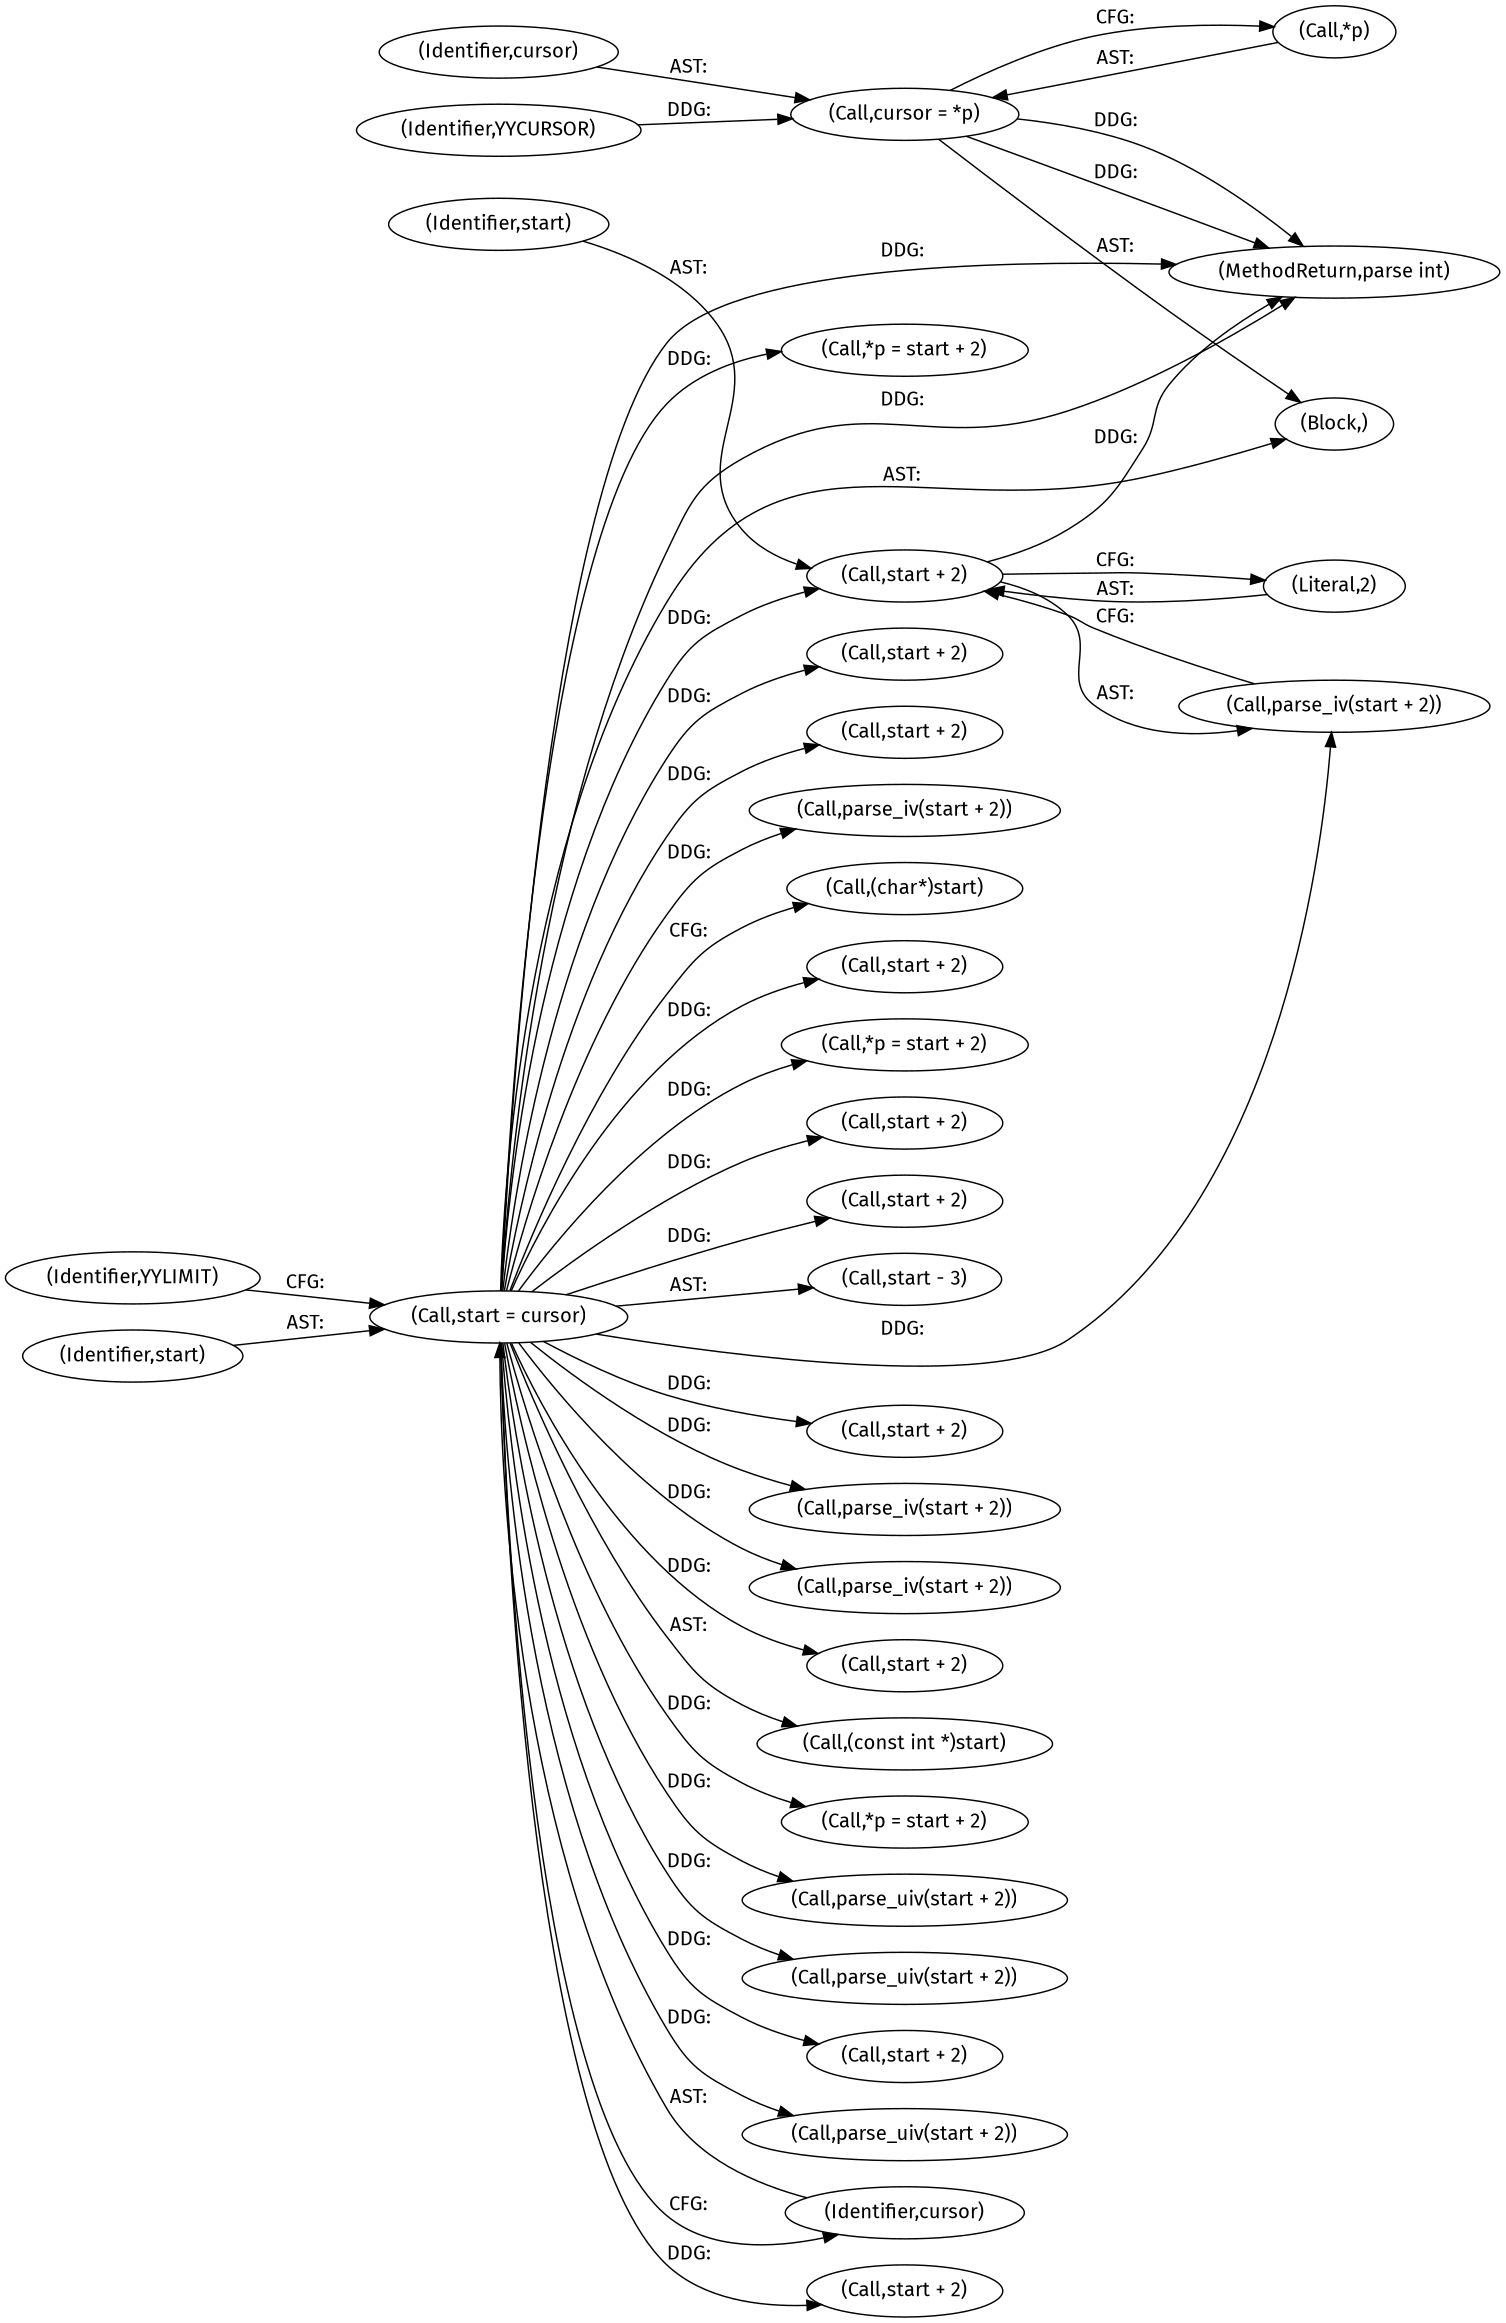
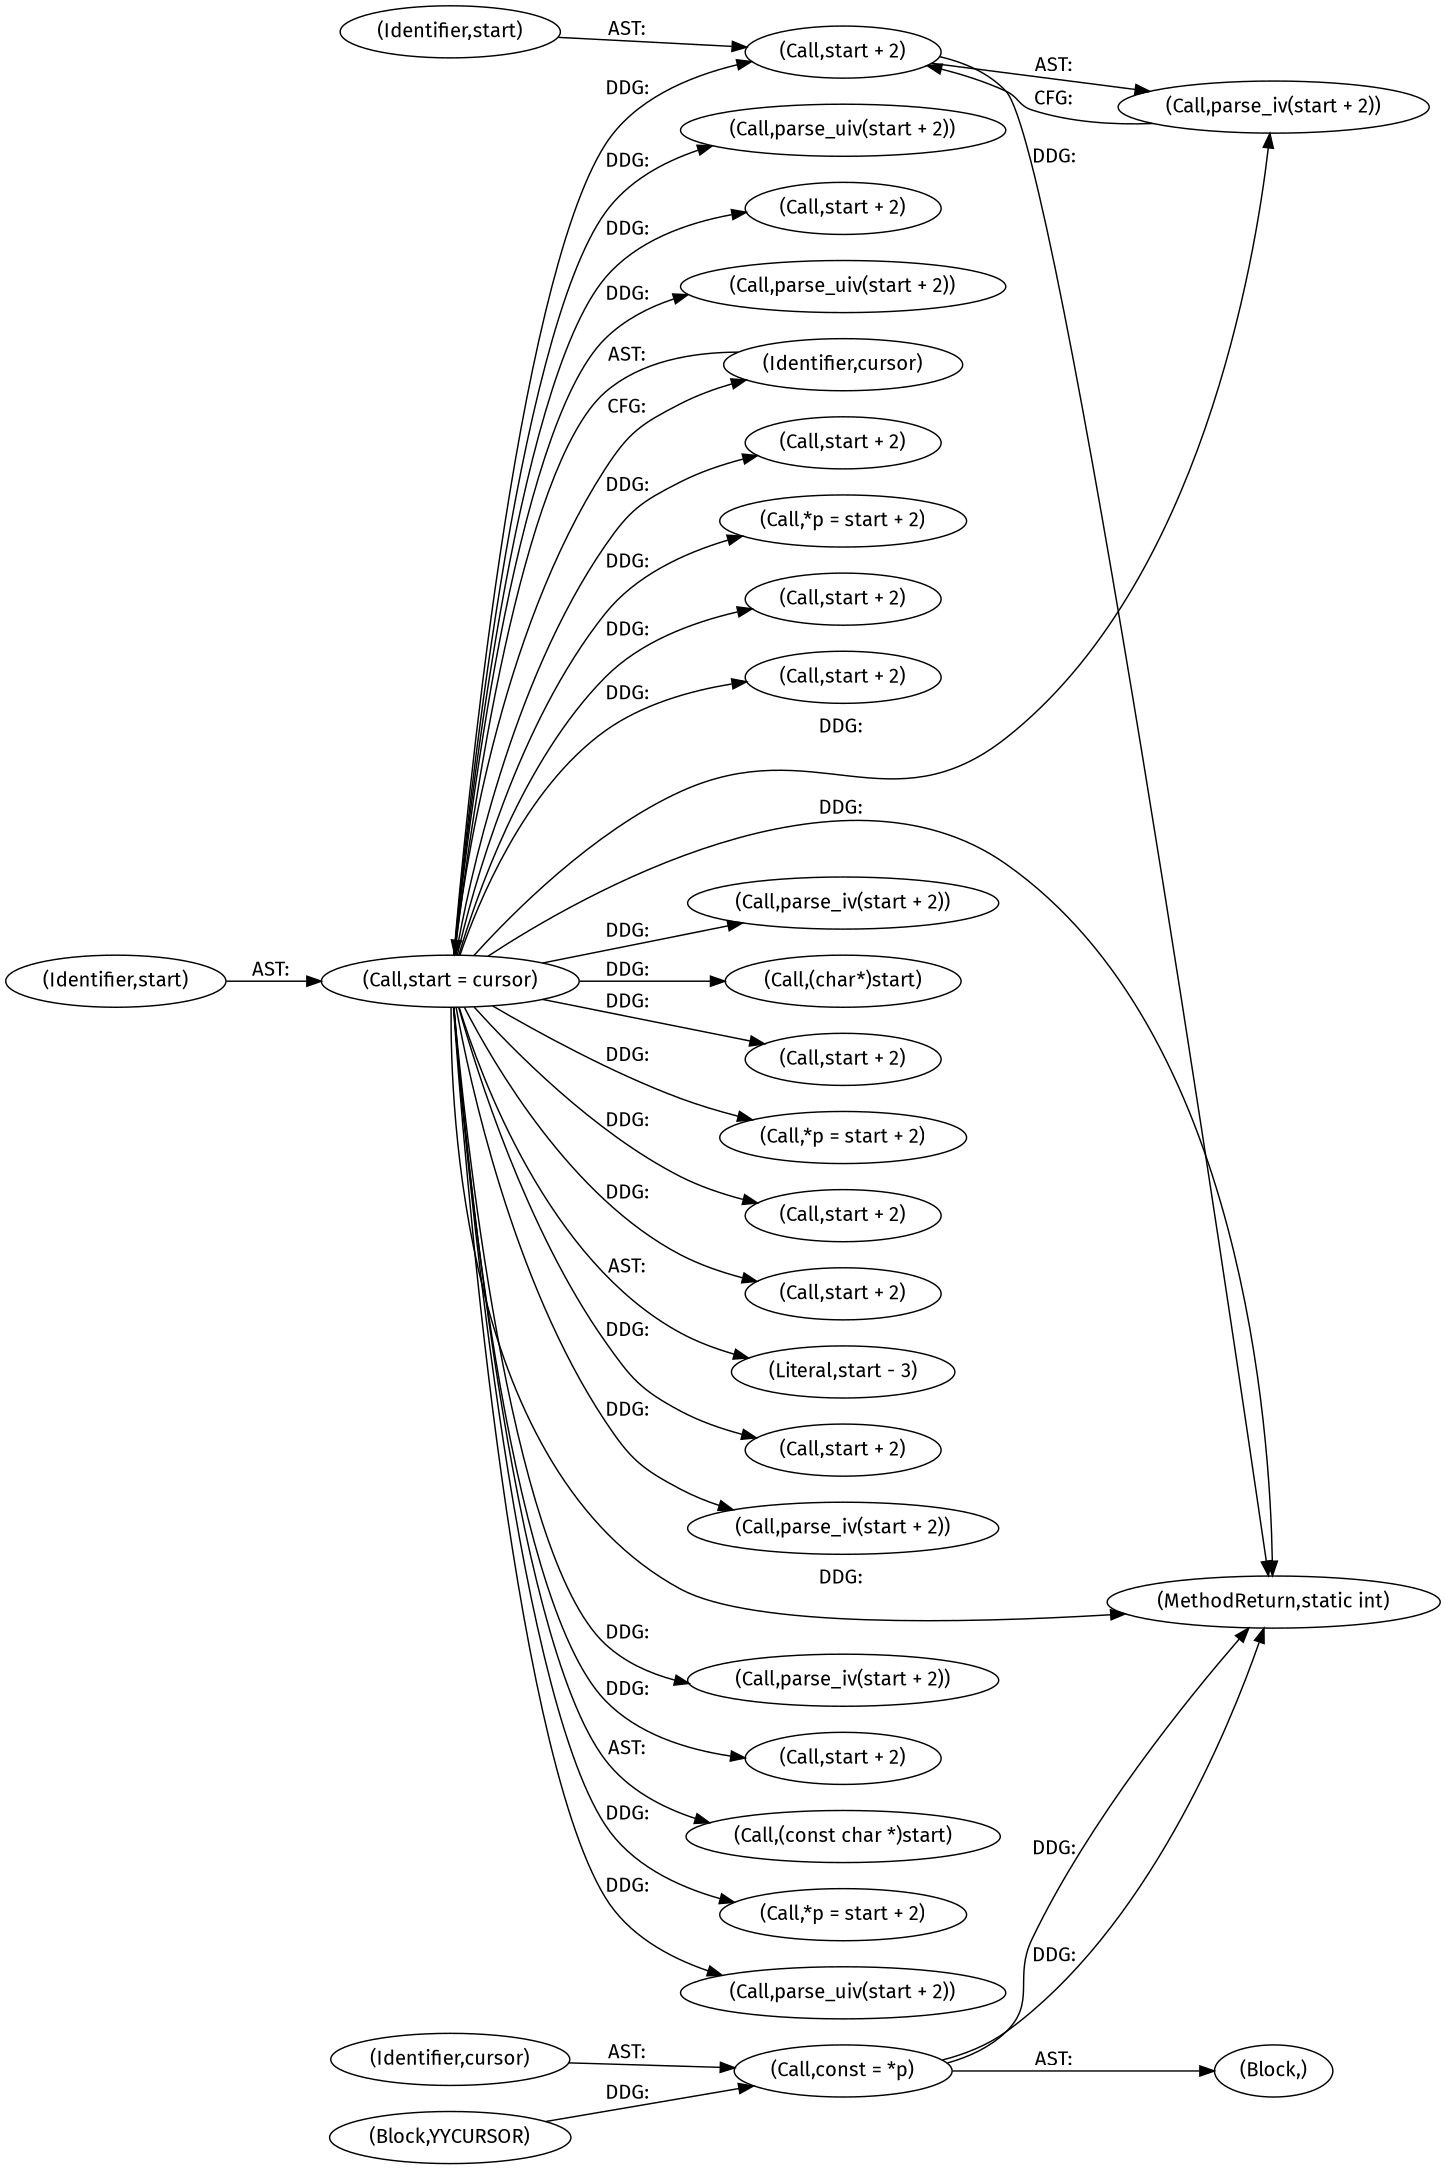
(1334, 32) -> none
(905, 114) -> (843, 2071)
(499, 130) -> (450, 2138)
(1334, 272) -> (1274, 1602)
(1334, 586) -> none
(653, 630) -> none
(691, 931) -> (630, 970)
(133, 1278) -> none
(905, 1279) -> (843, 1372)
(905, 1744) -> (843, 1837)
